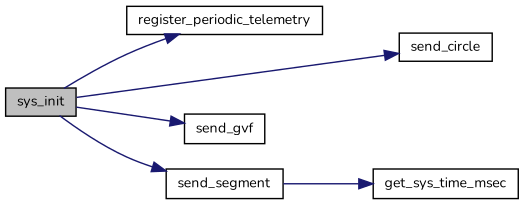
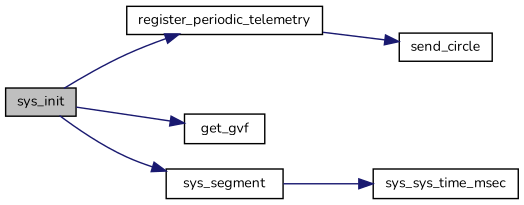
(231, 76) -> (354, 36)
(225, 129) -> (225, 129)
(225, 184) -> (225, 184)
(446, 184) -> (446, 184)
